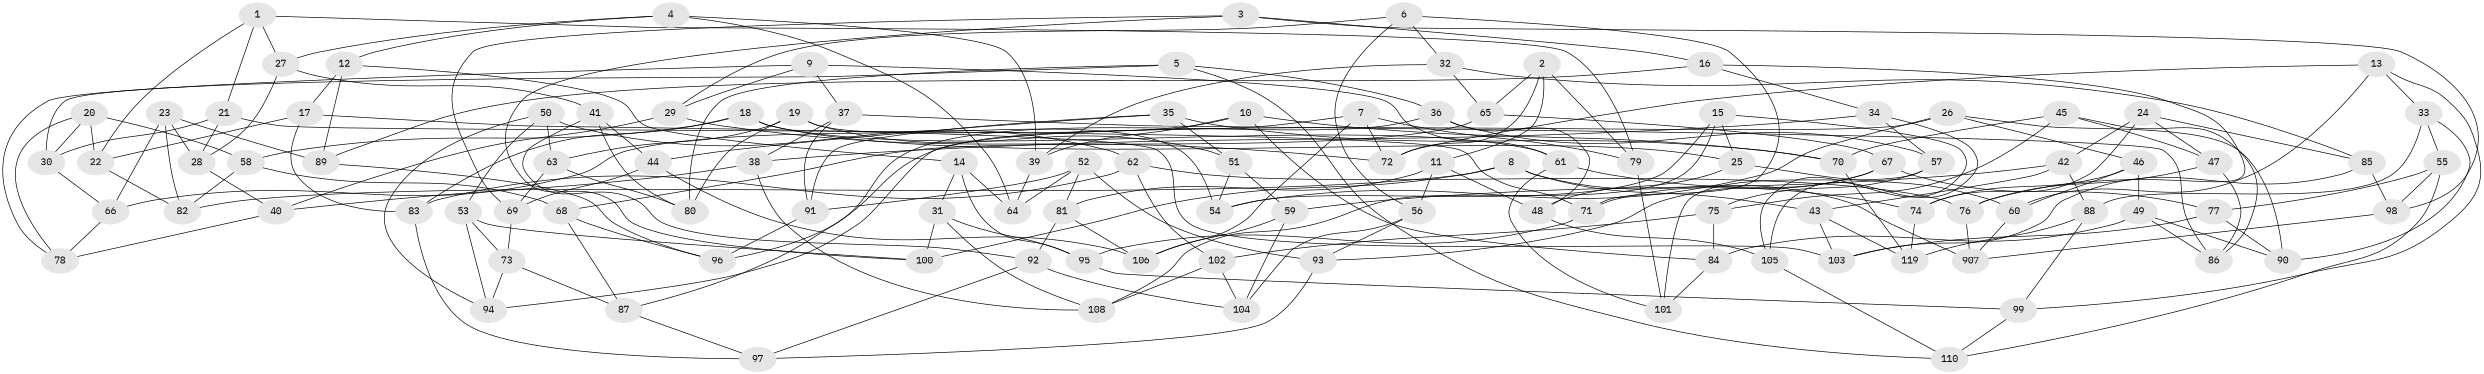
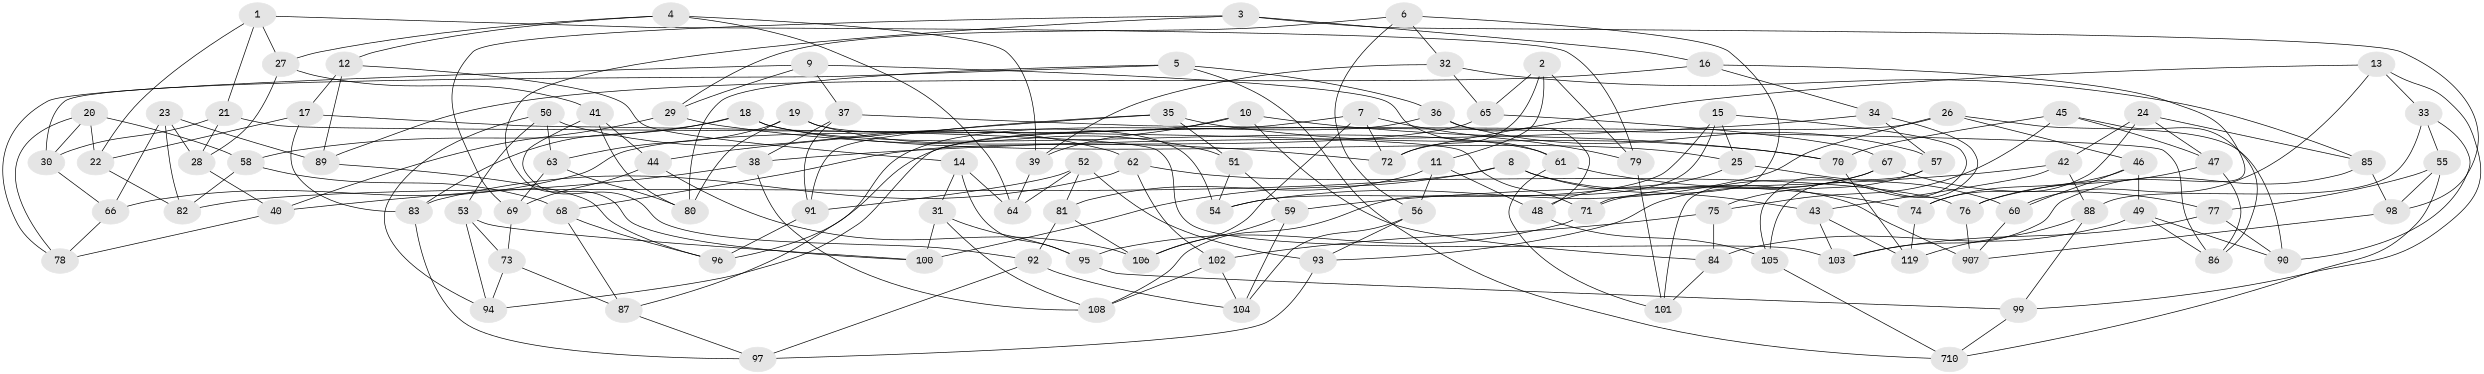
(1949, 359) -> (1949, 359)
